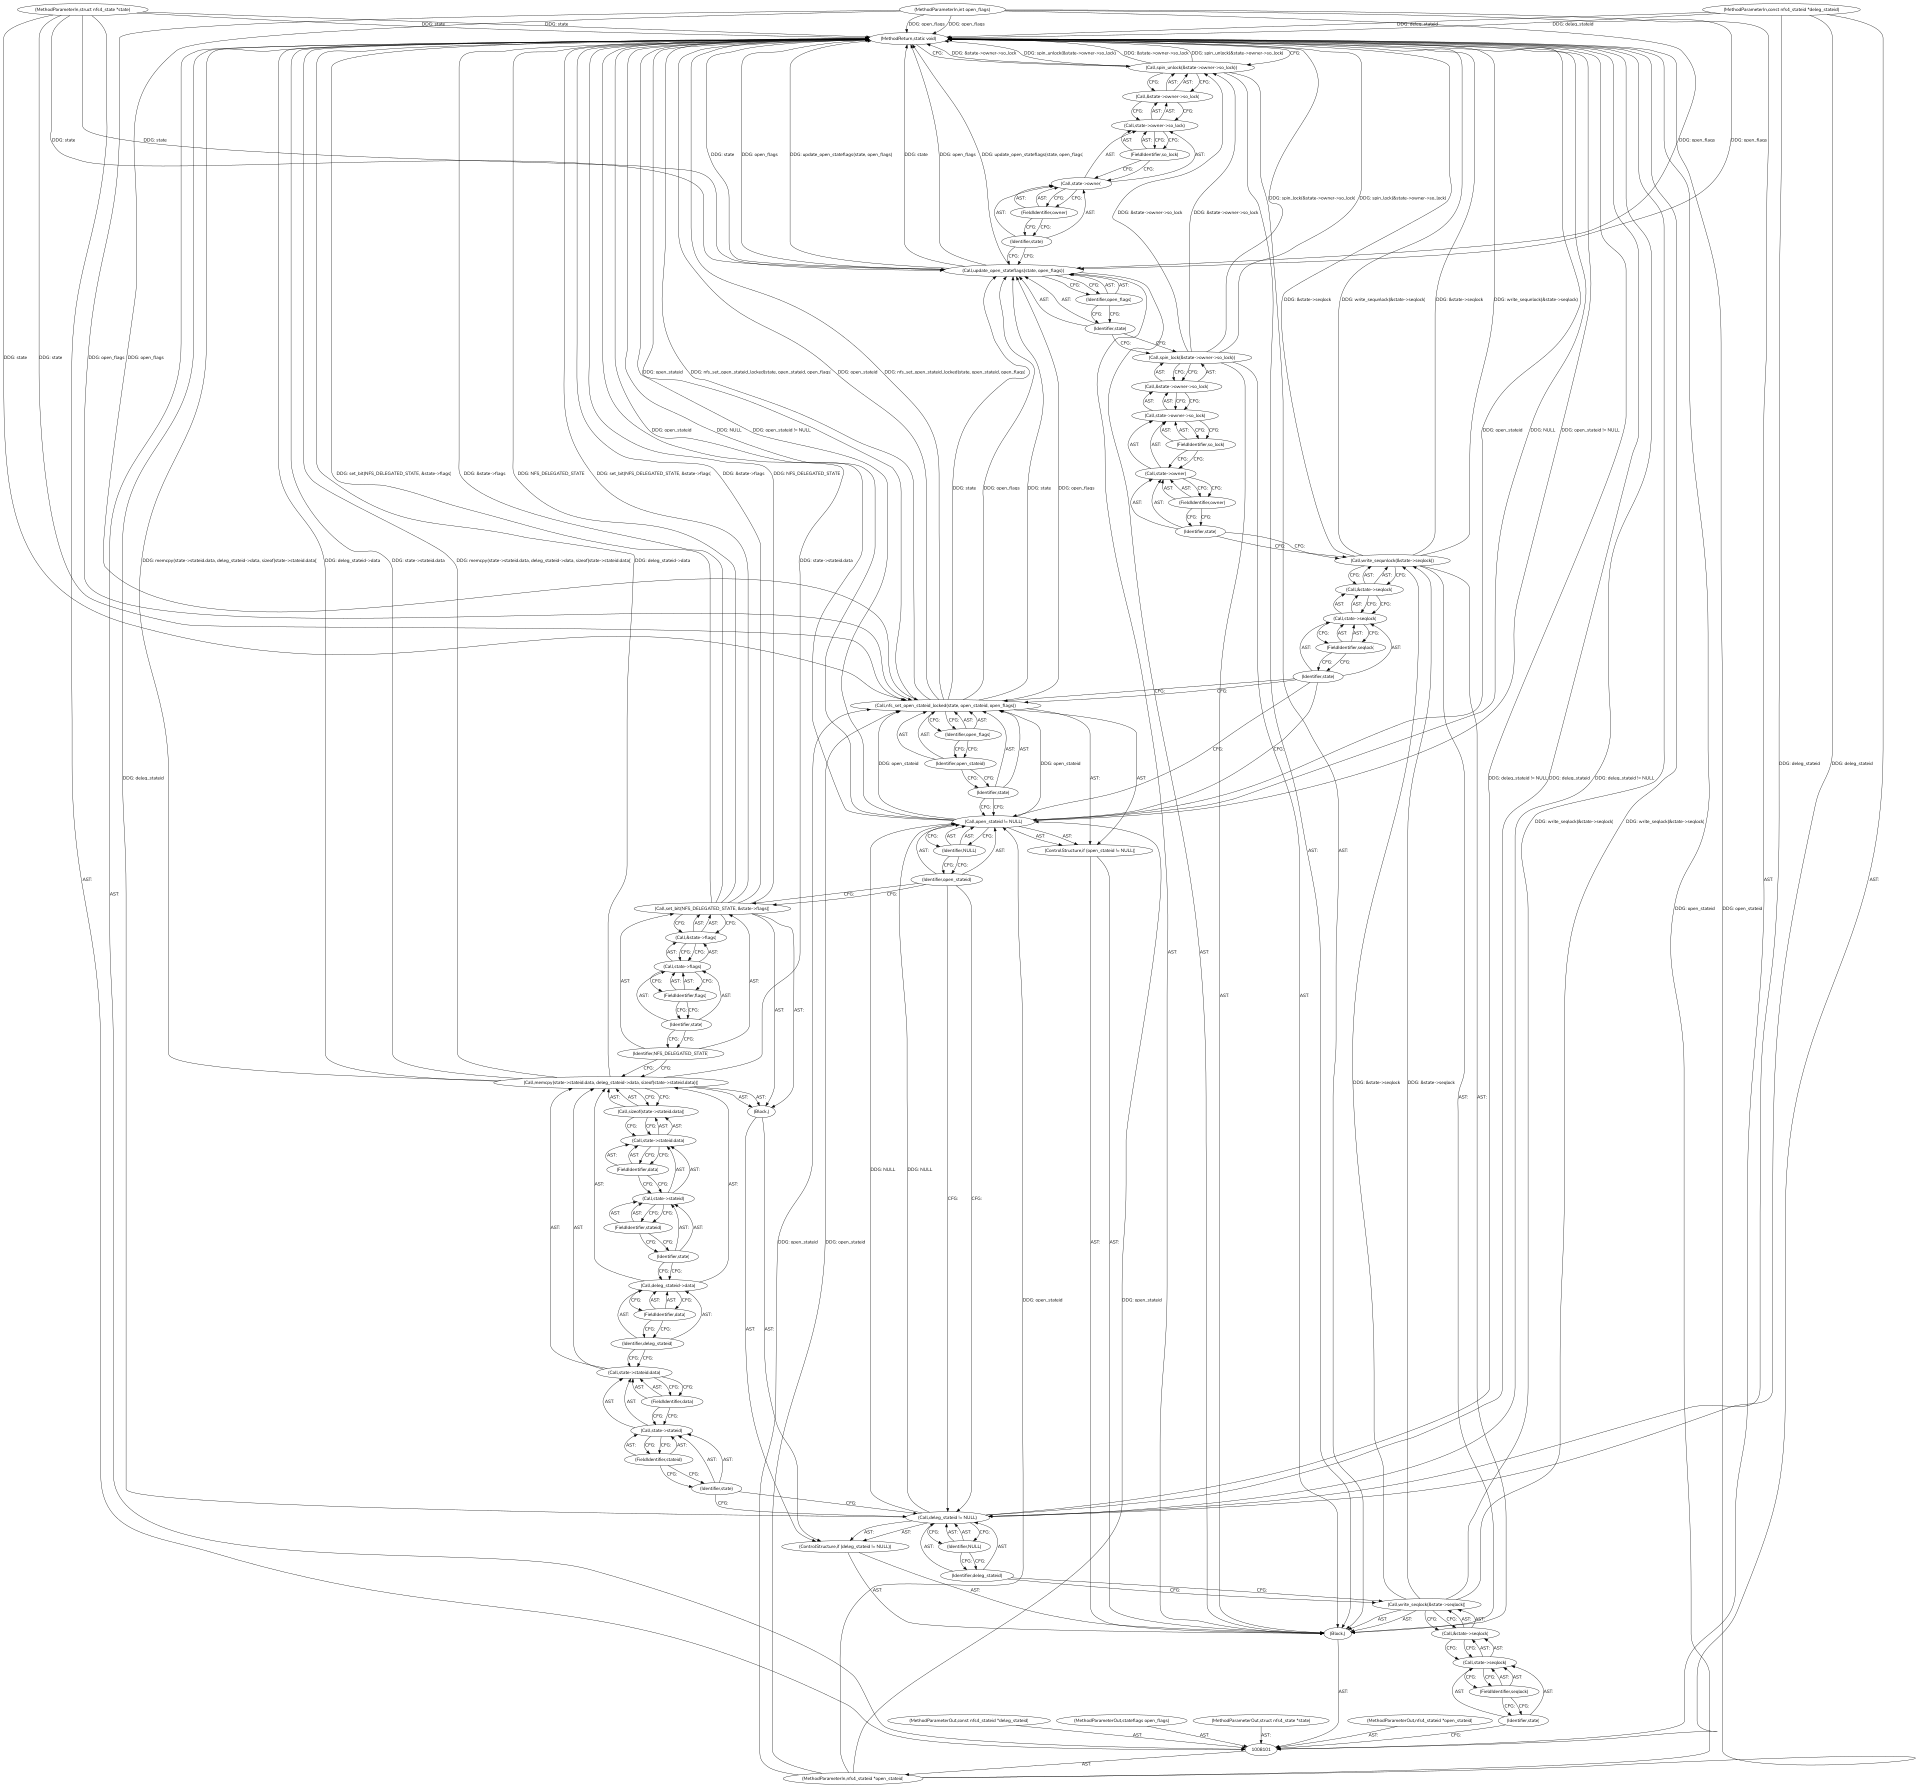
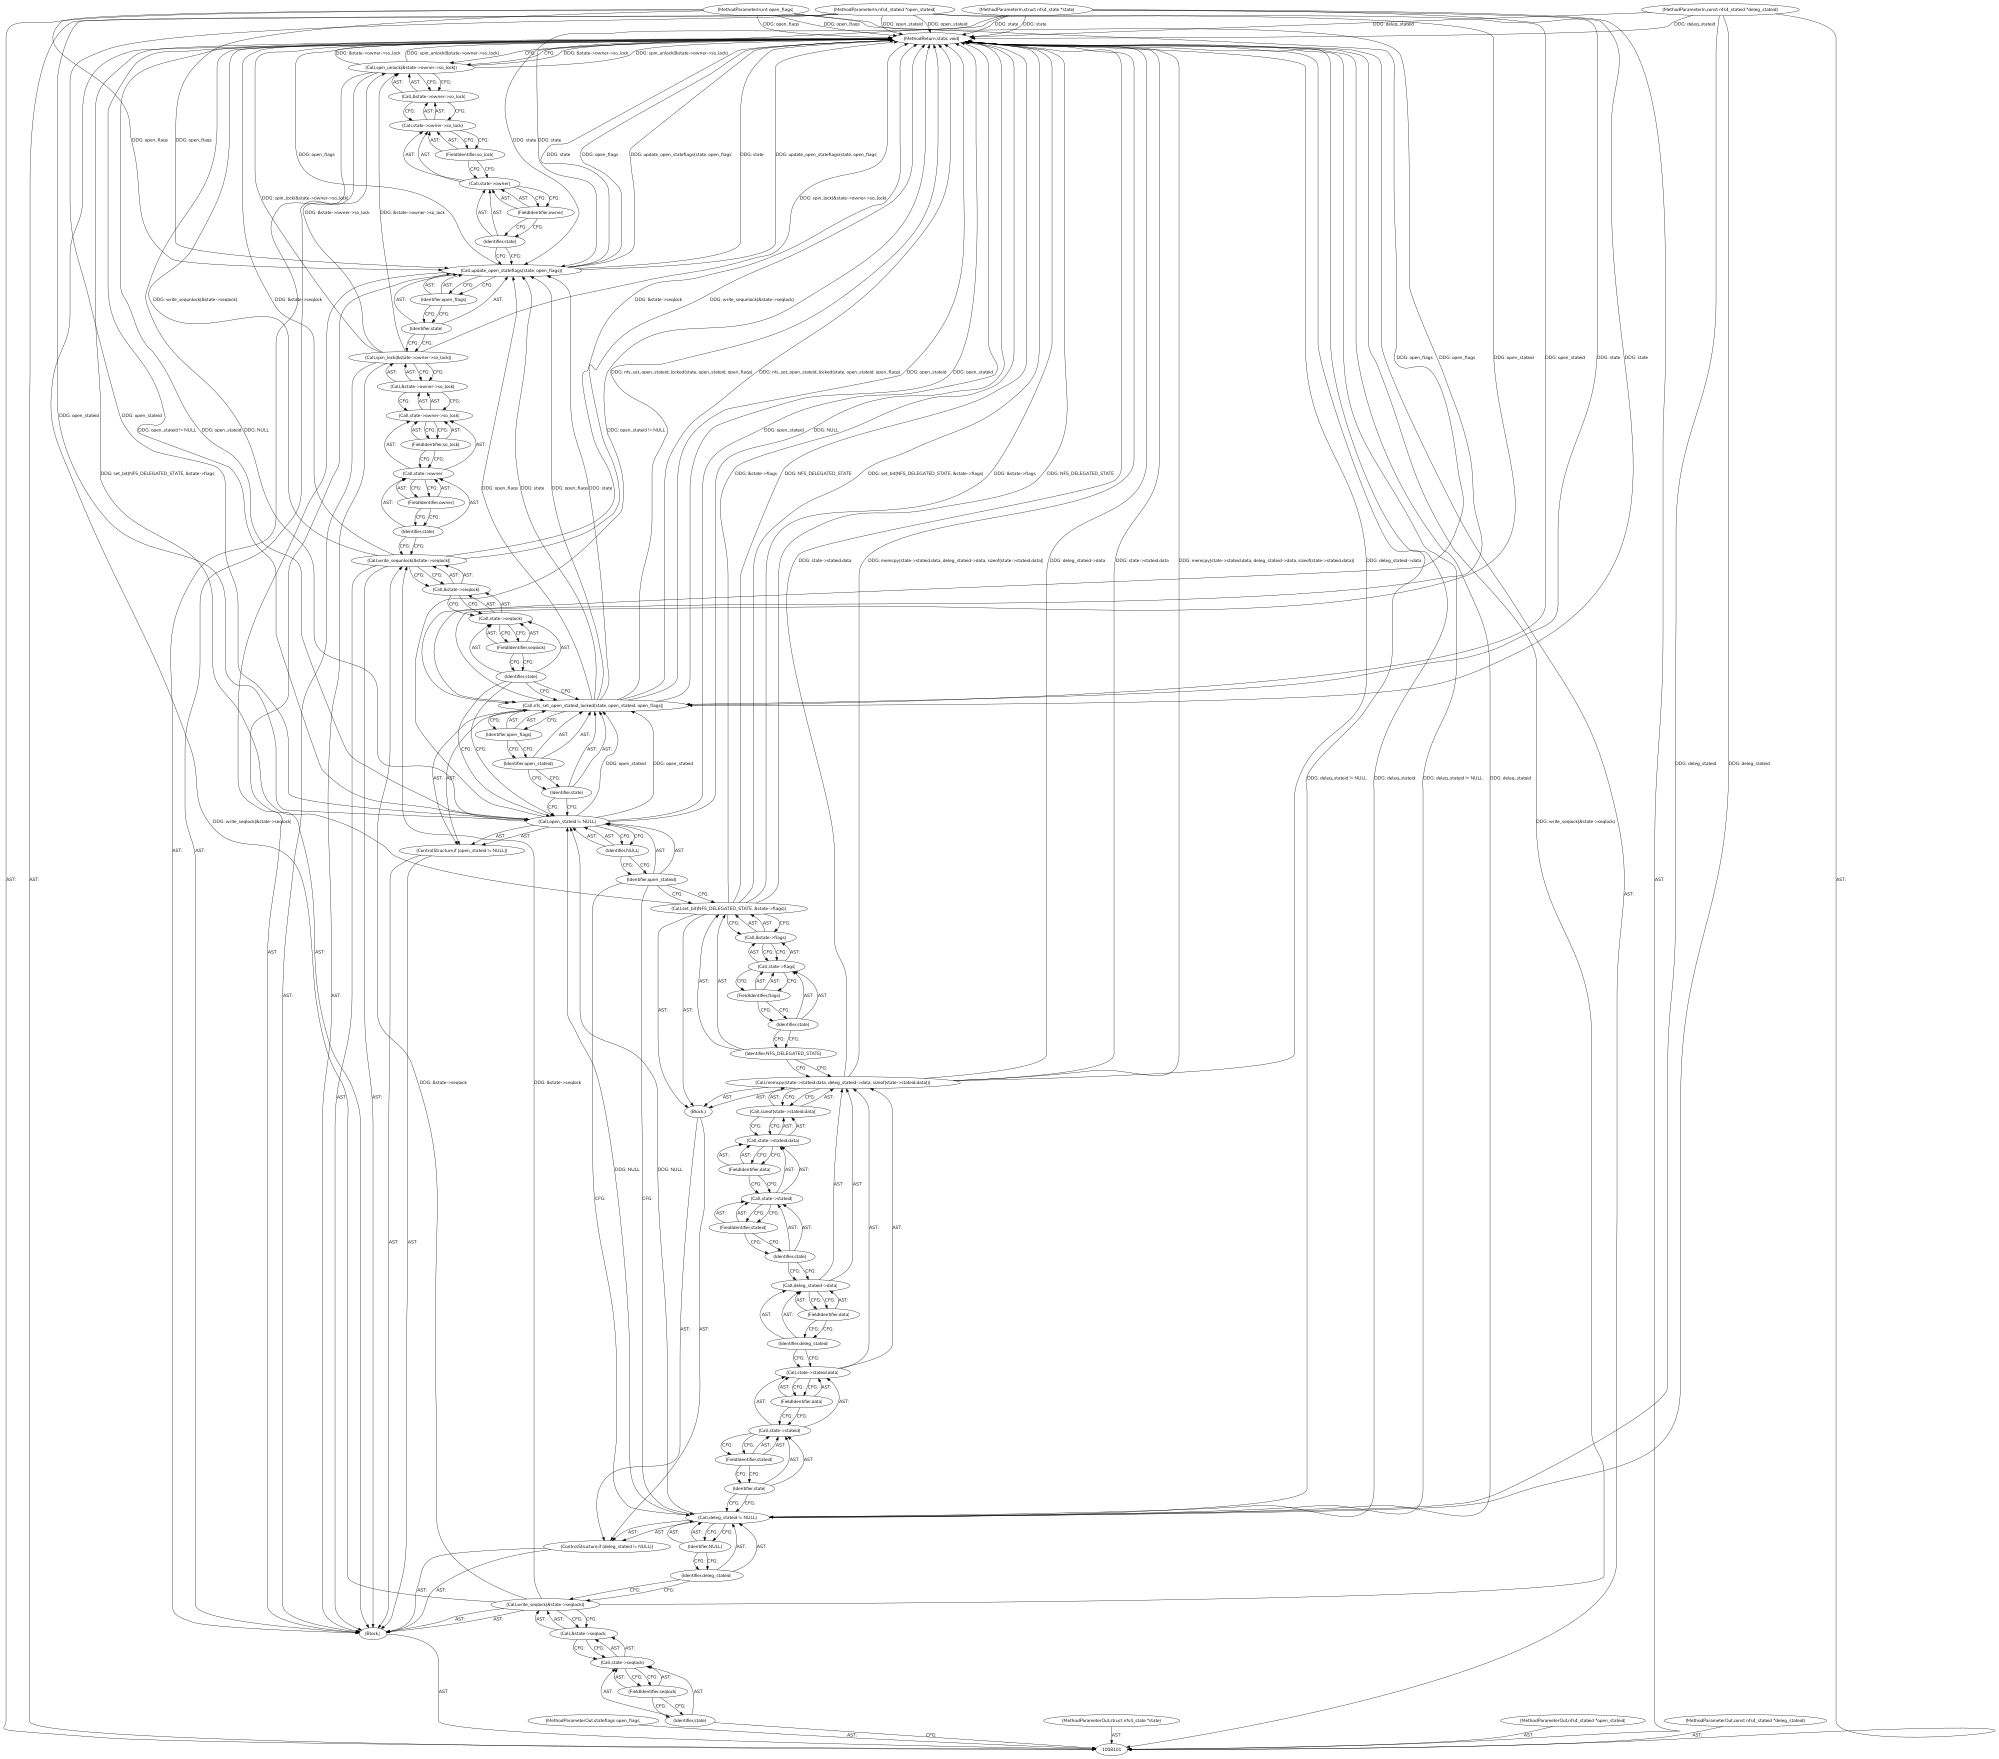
(1077, 1763) -> (29, 1015)
